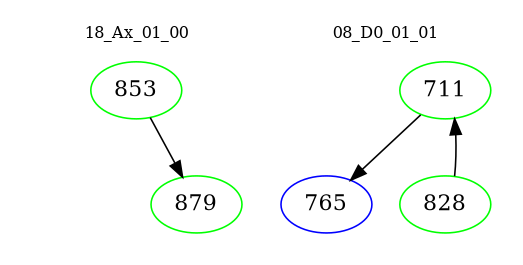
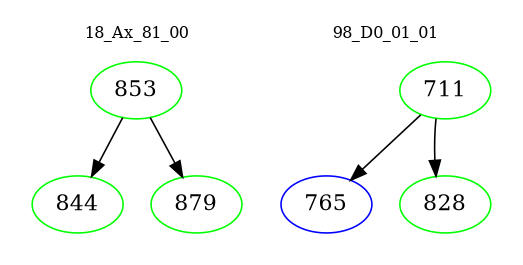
(137, 34) -> (137, 34)
(386, 34) -> (386, 34)
(456, 156) -> (435, 139)
none -> (78, 204)
